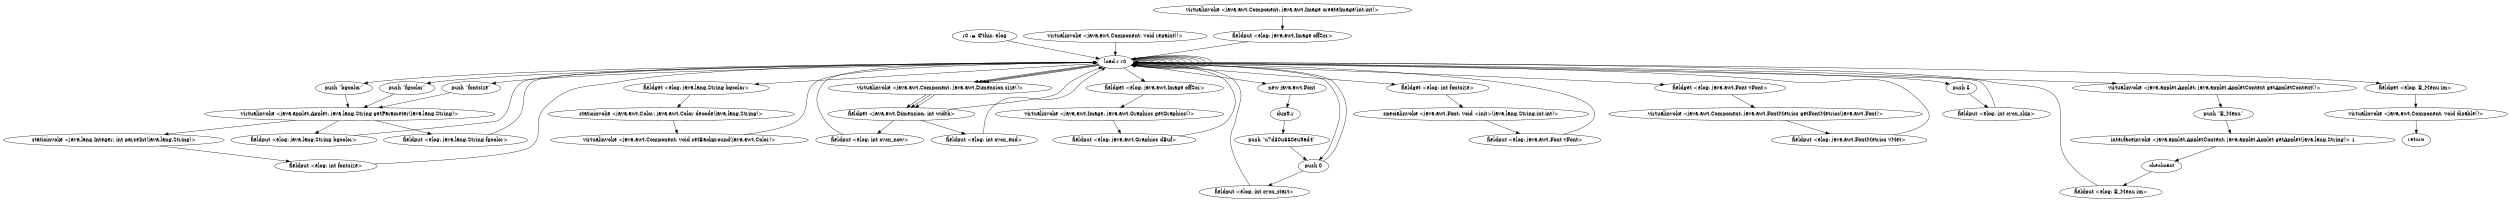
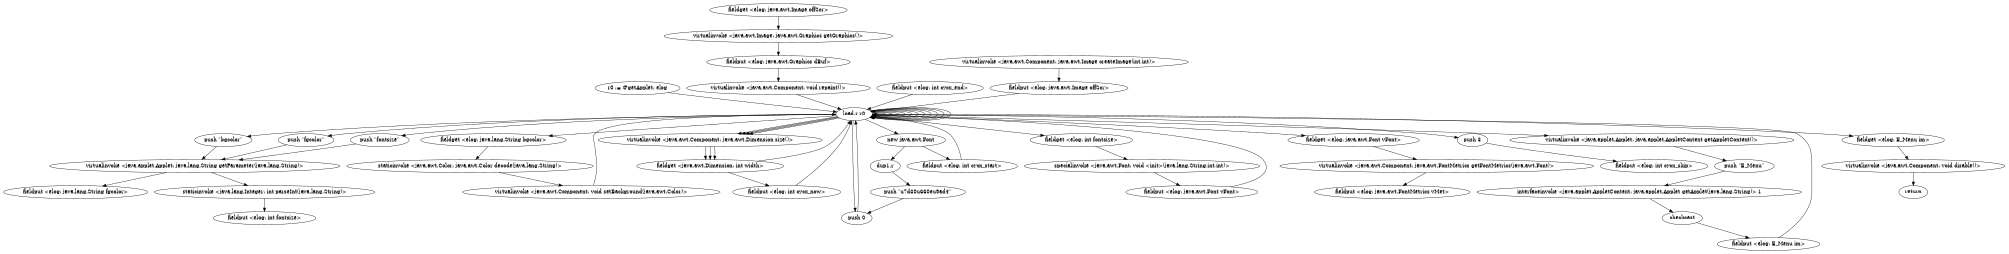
(985, 36) -> (638, 88)
(776, 66) -> none
(1574, 68) -> none
(1133, 74) -> none
(677, 75) -> none
(1689, 75) -> none
(1227, 83) -> (778, 73)
(1961, 88) -> (1472, 140)
(1285, 114) -> (885, 166)
(941, 127) -> none
(304, 140) -> none
(1287, 178) -> (935, 152)
